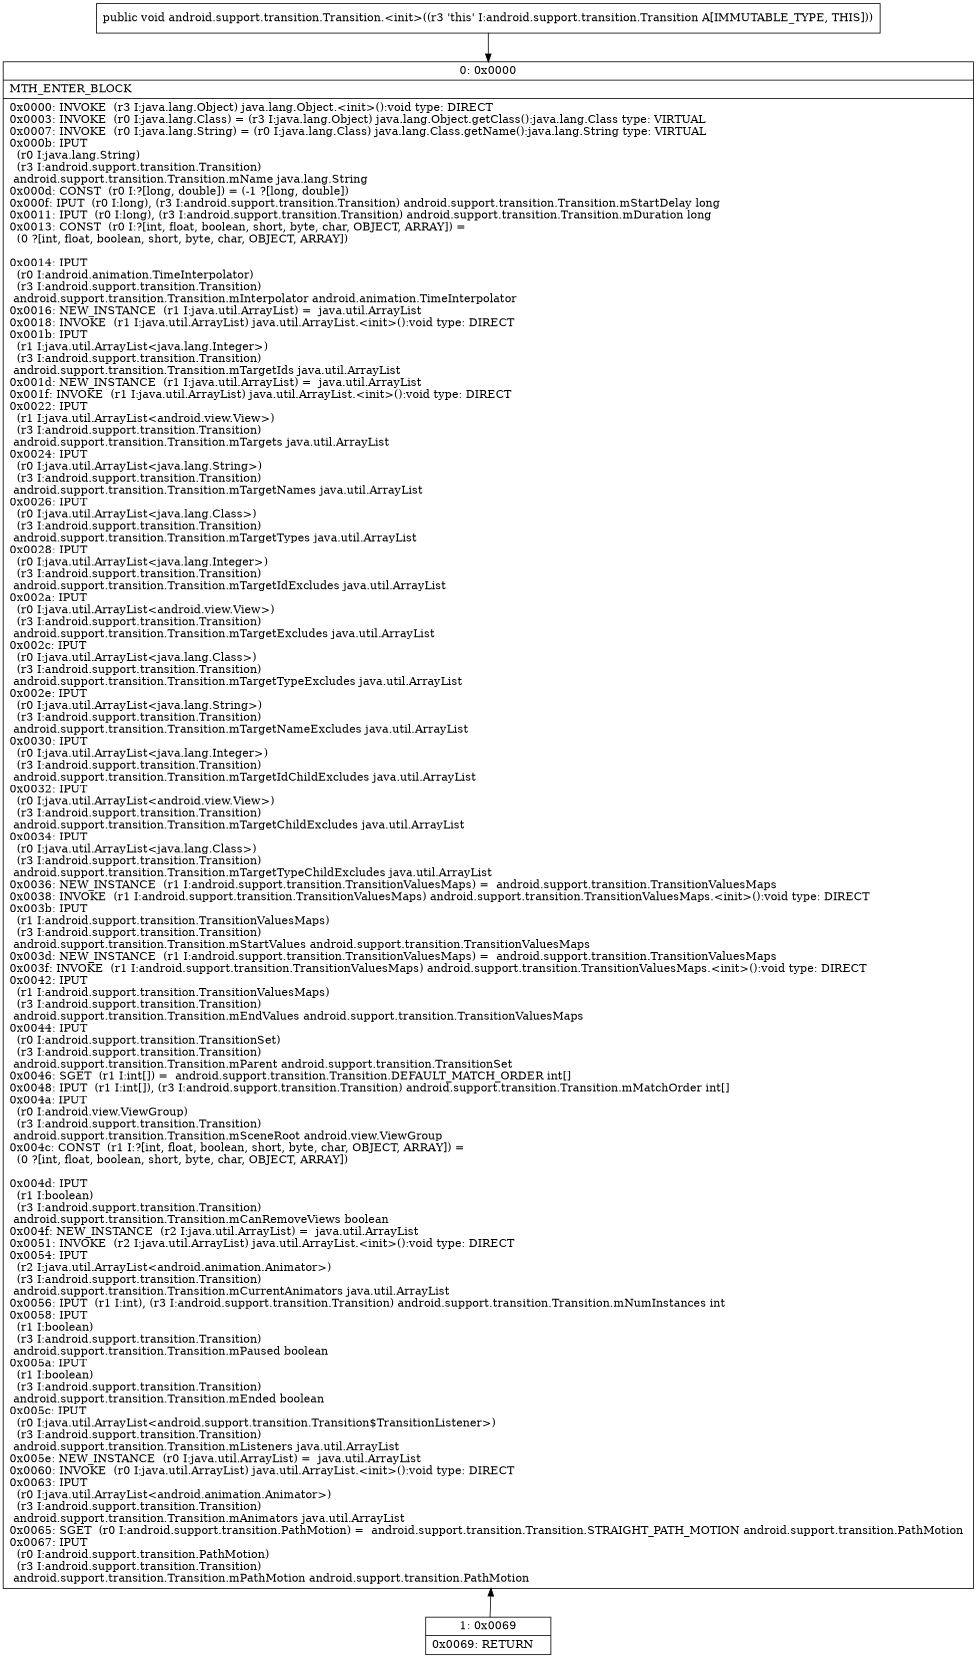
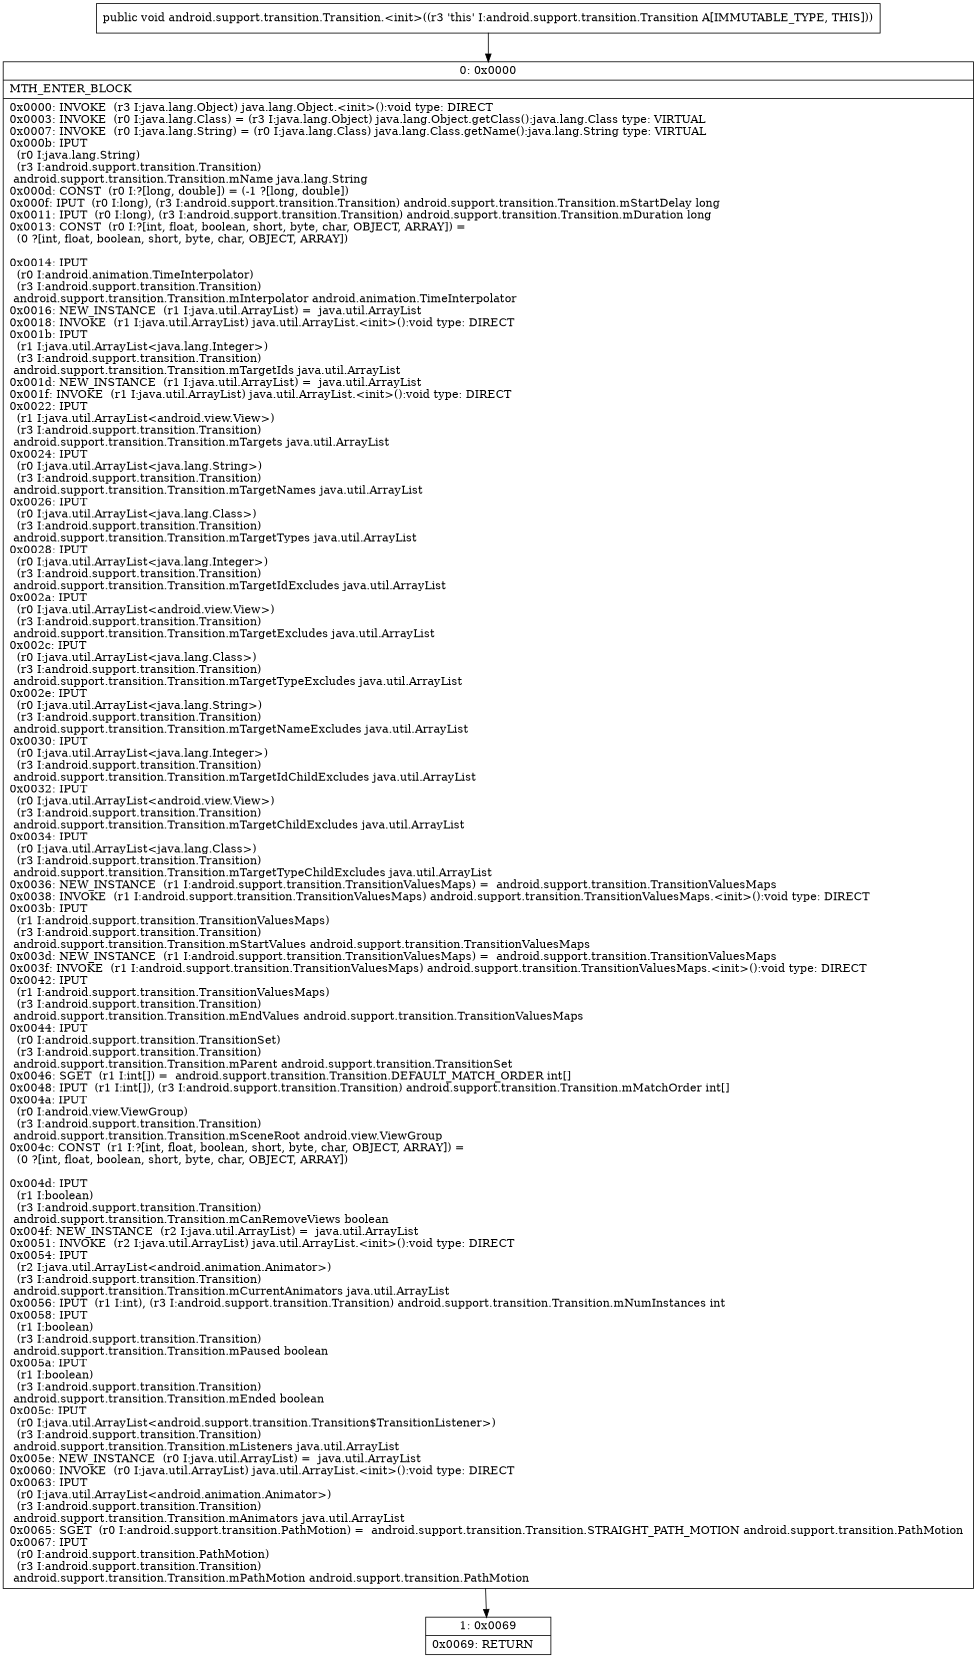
(490, 1607) -> (486, 1599)
